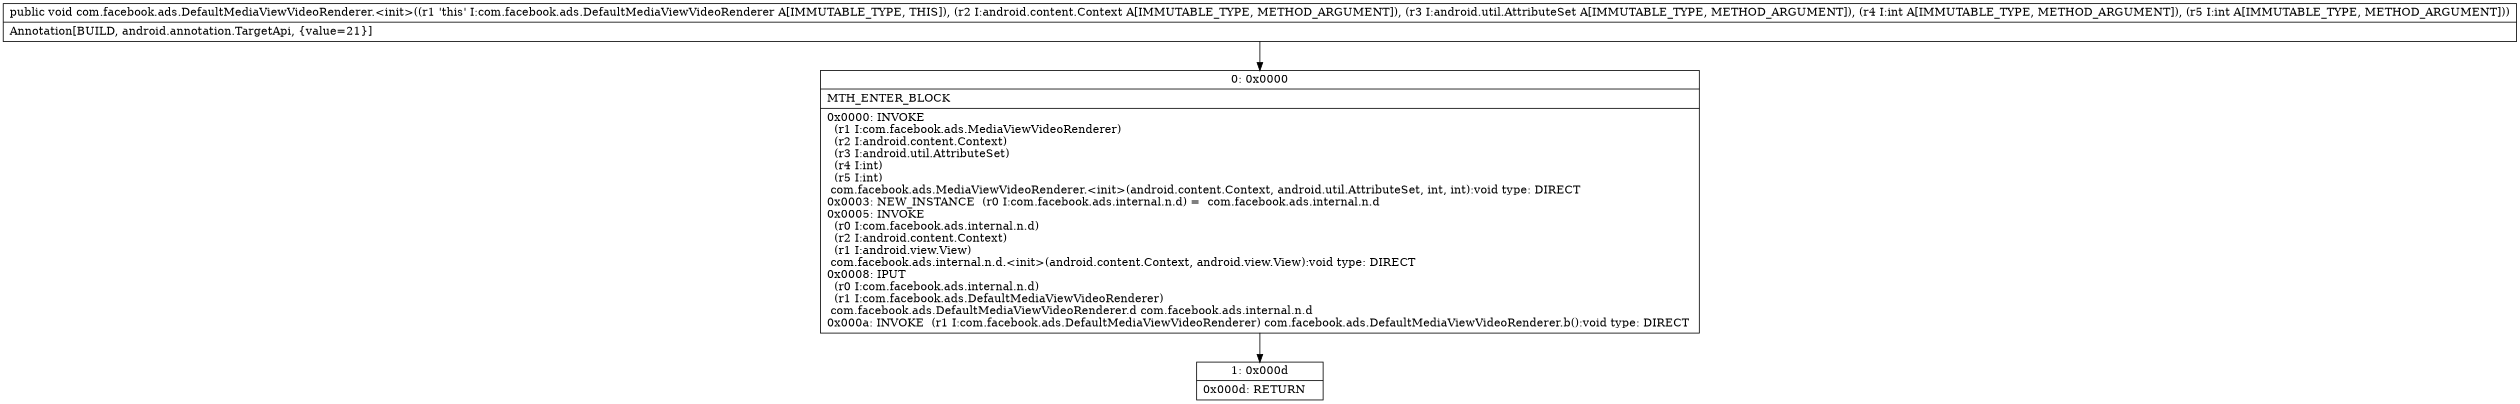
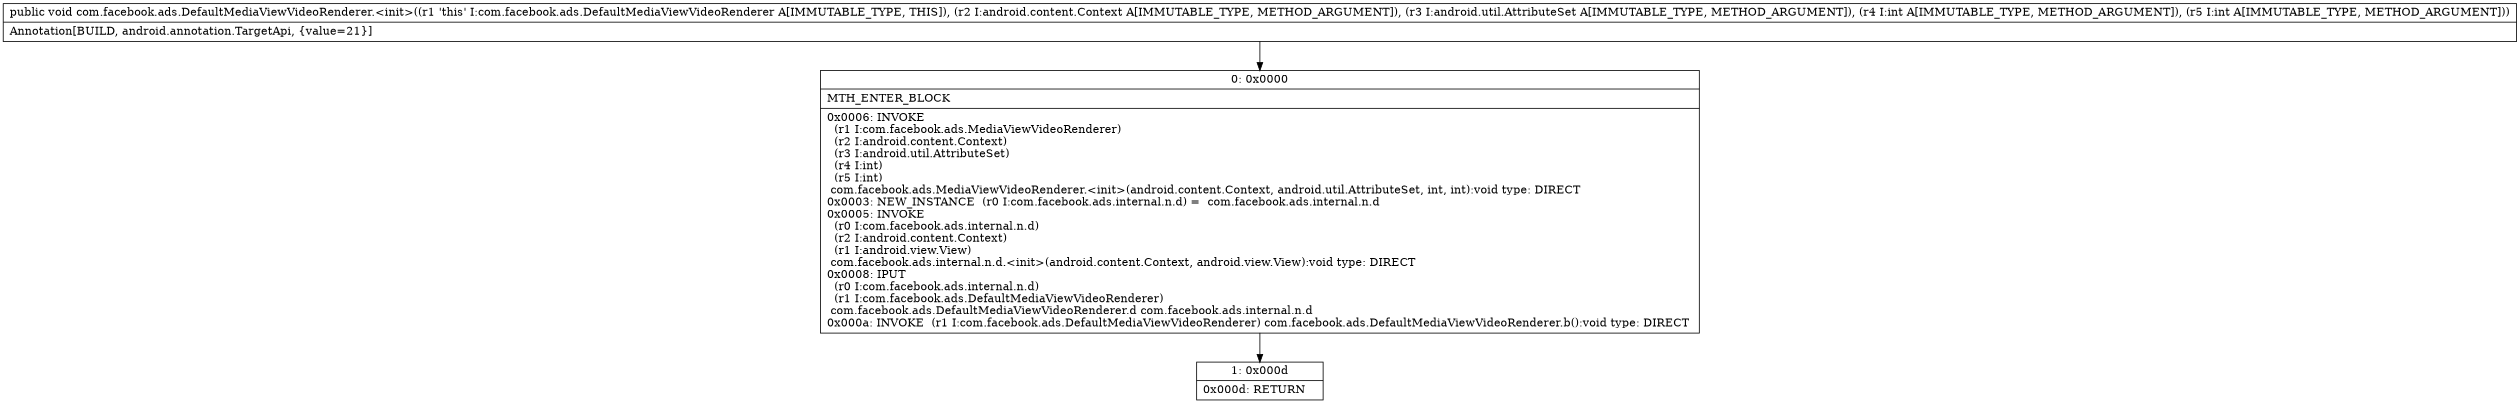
(880, 118) -> (880, 118)
